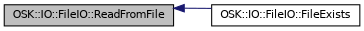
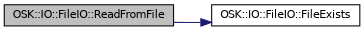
(198, 8) -> (187, 22)
